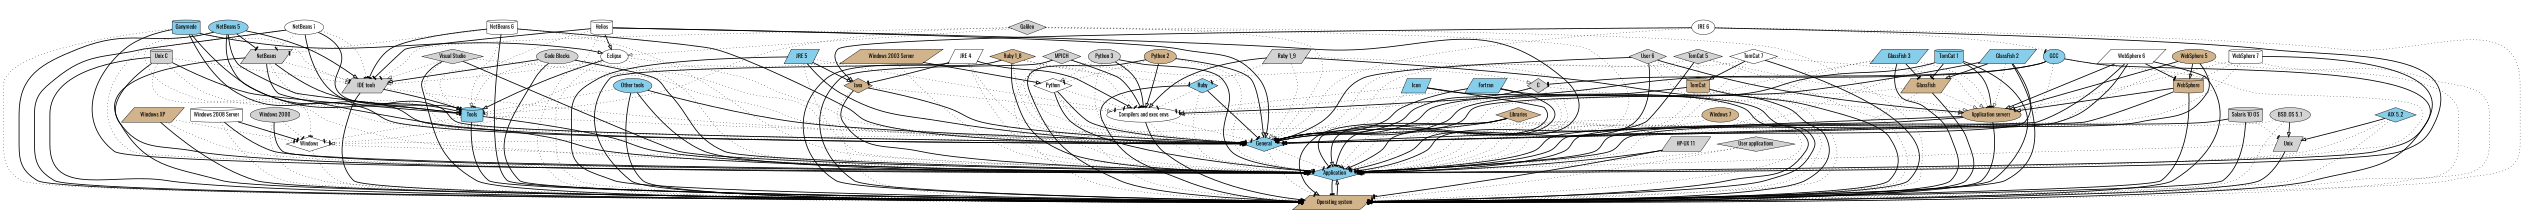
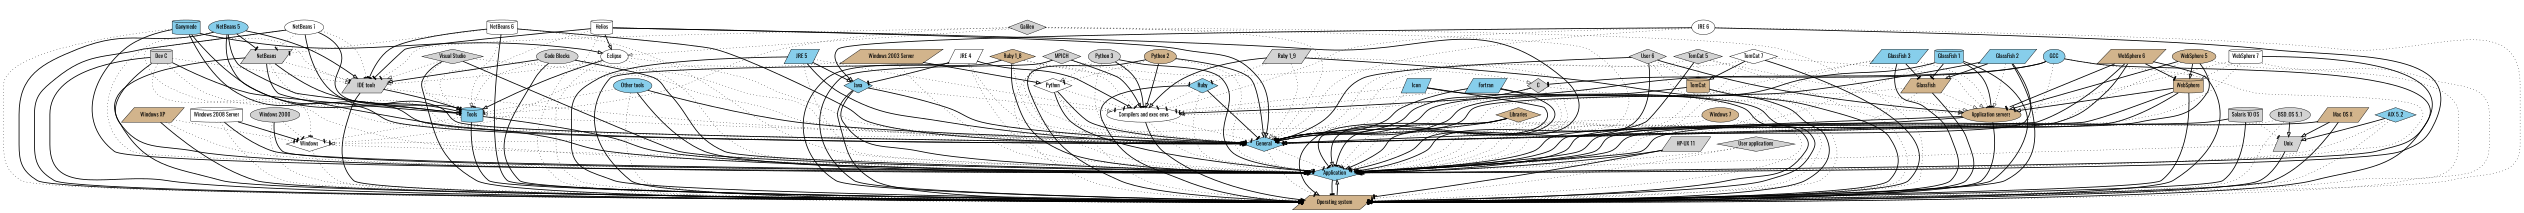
(1921, 35) -> (1425, 39)
(161, 56) -> (161, 56)
(1949, 56) -> (1949, 56)
(2132, 56) -> (2132, 56)
(1121, 80) -> (1121, 80)
(2062, 85) -> (2062, 85)
(858, 86) -> (858, 86)
none -> (2343, 115)
none -> (1585, 148)
(1033, 199) -> (1033, 199)
(924, 200) -> (924, 200)
